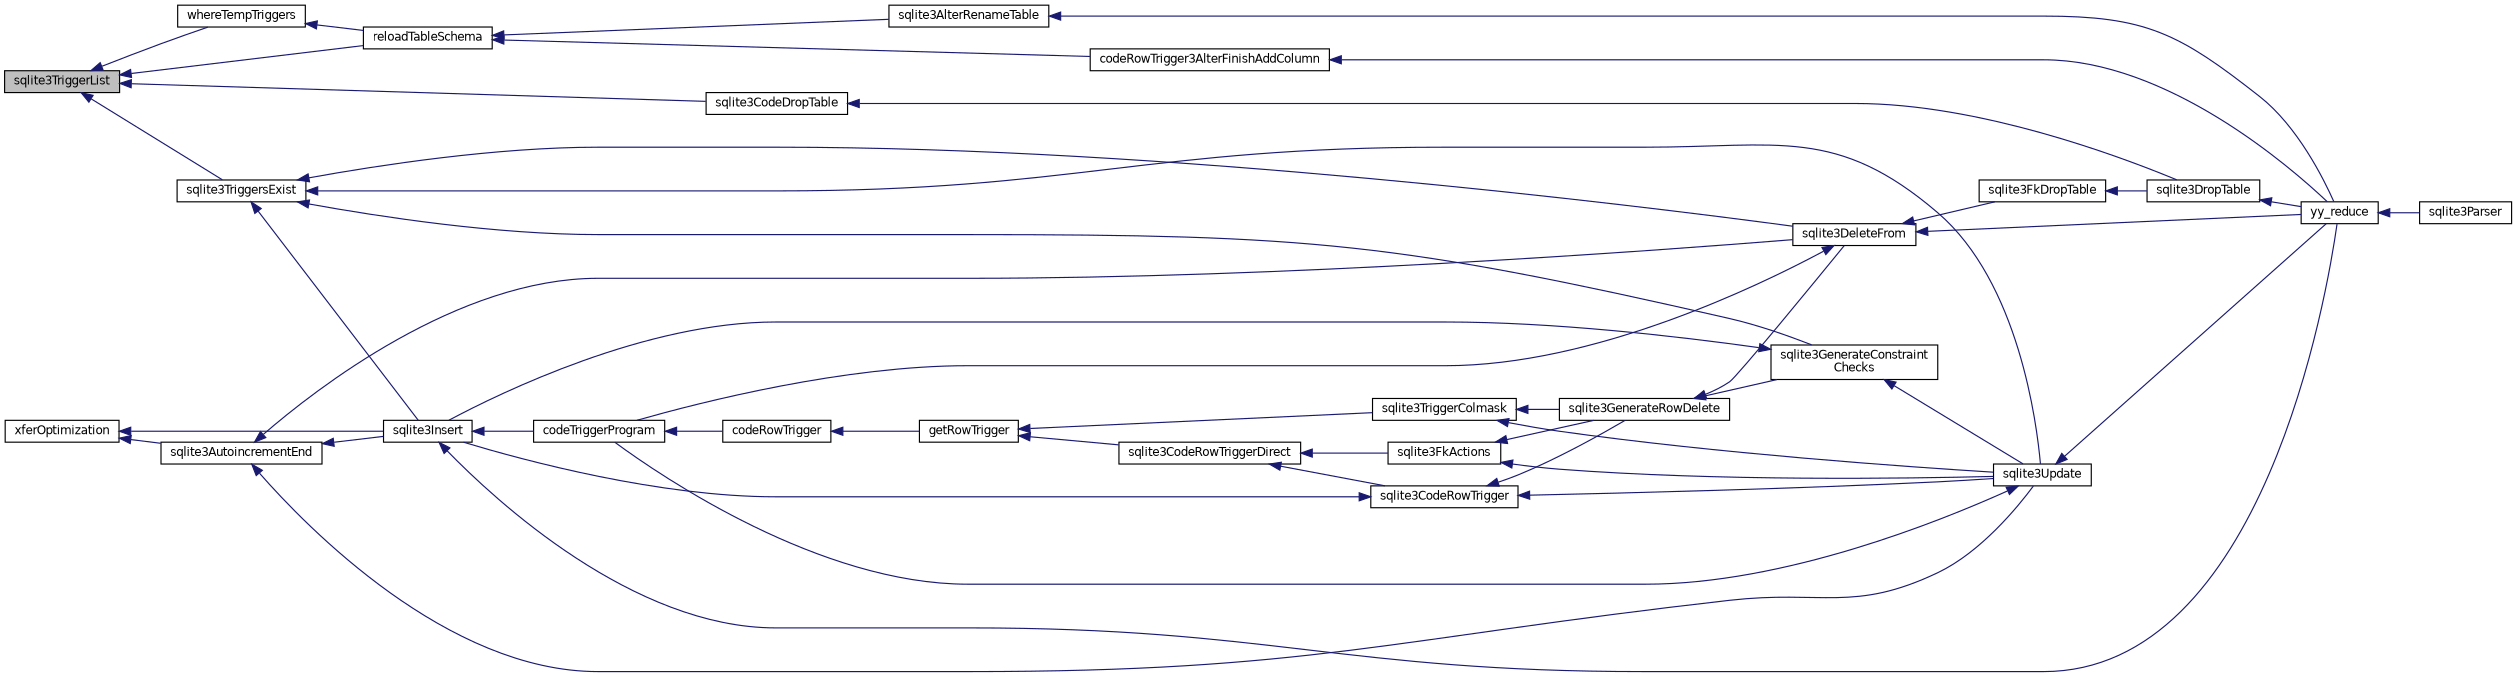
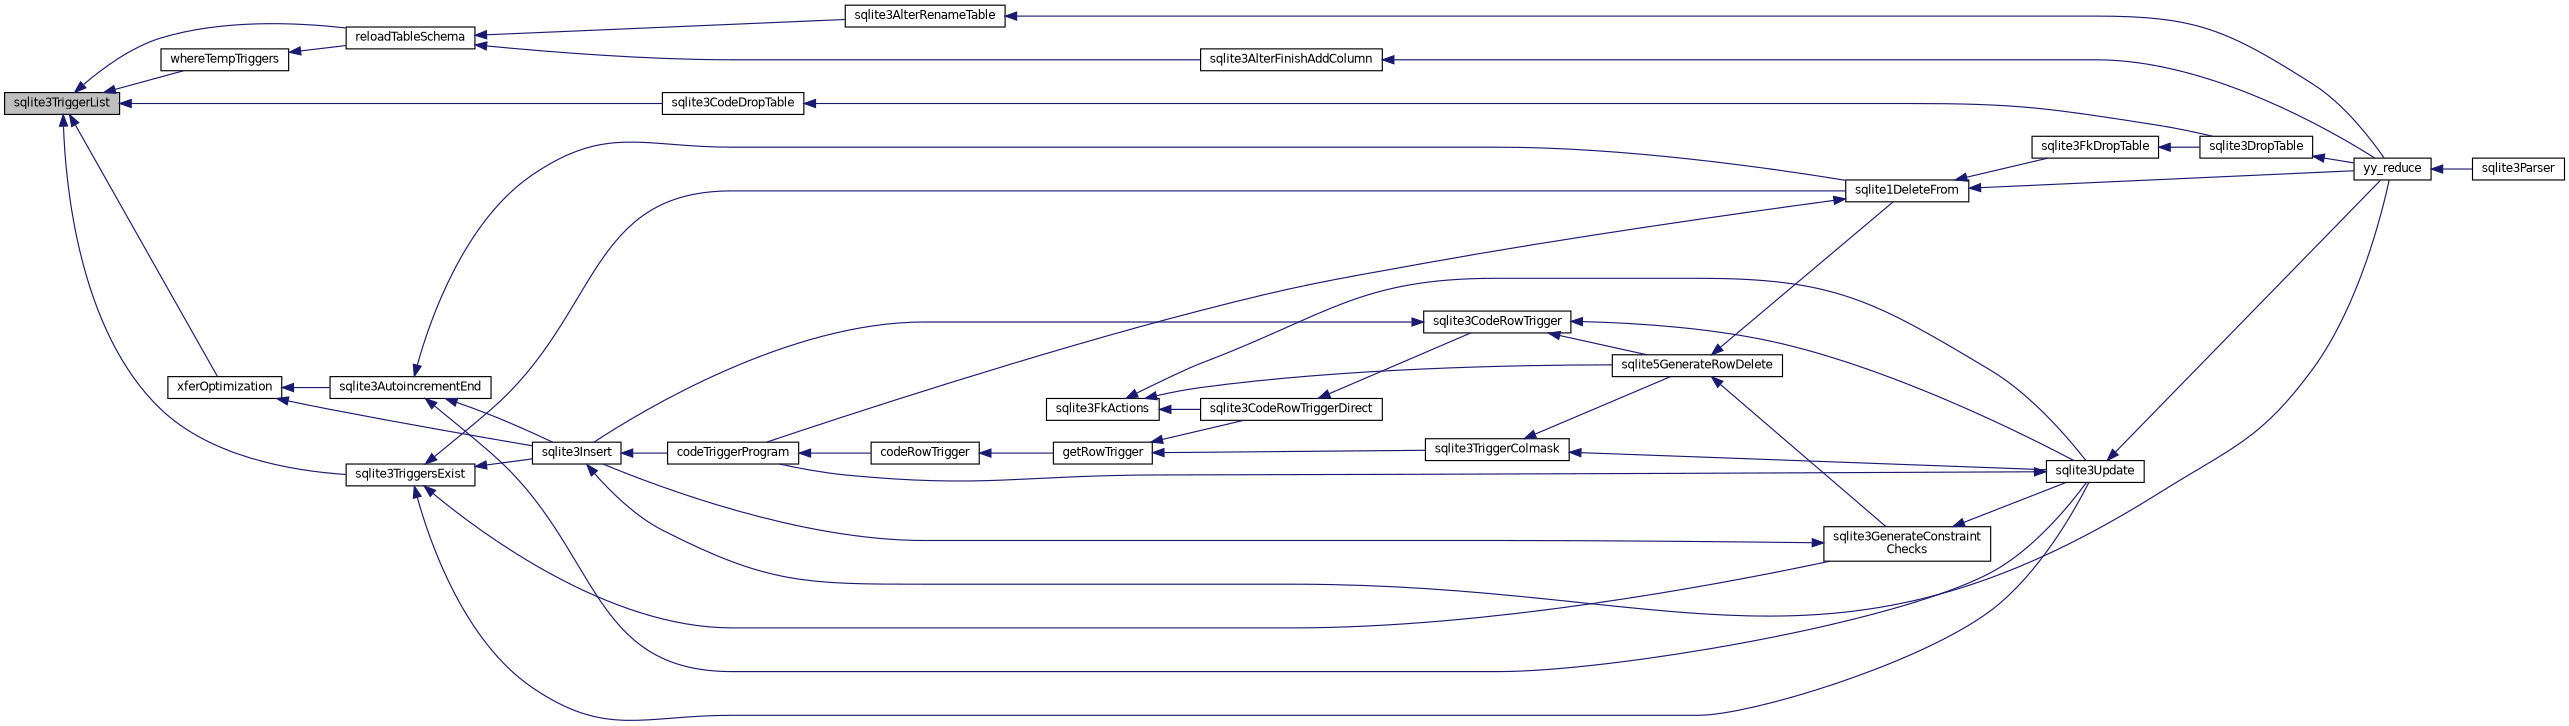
(1210, 60) -> (1291, 60)
(1854, 235) -> (1907, 191)
none -> (146, 251)
(1644, 409) -> (1697, 366)
(1350, 453) -> (1186, 409)
